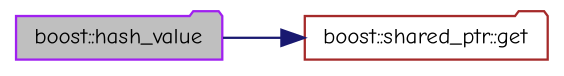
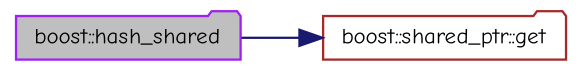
(119, 38) -> (128, 38)
